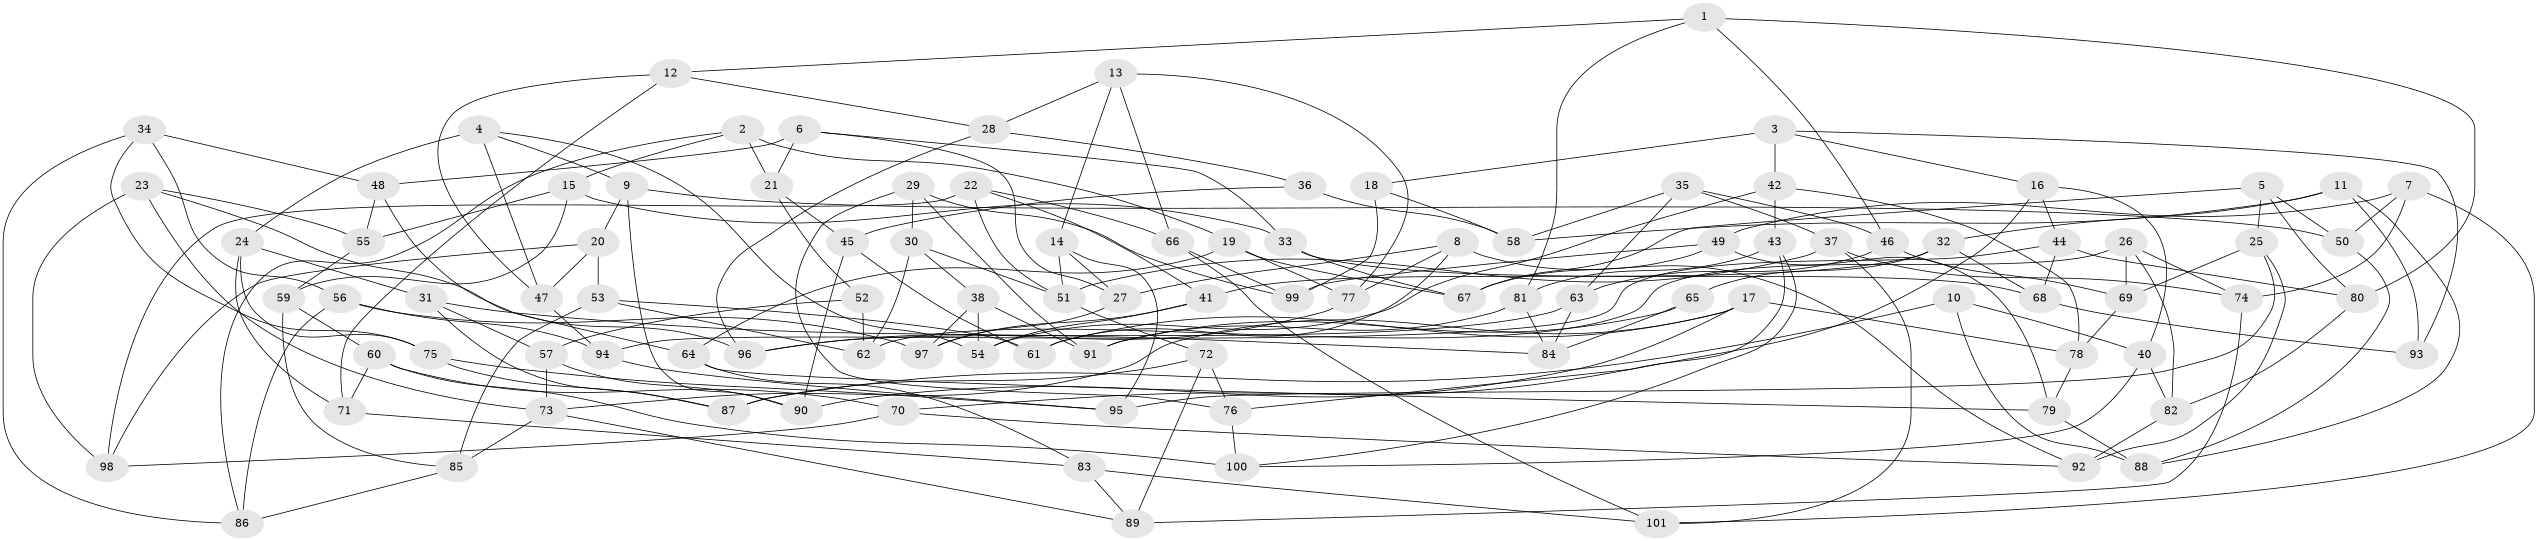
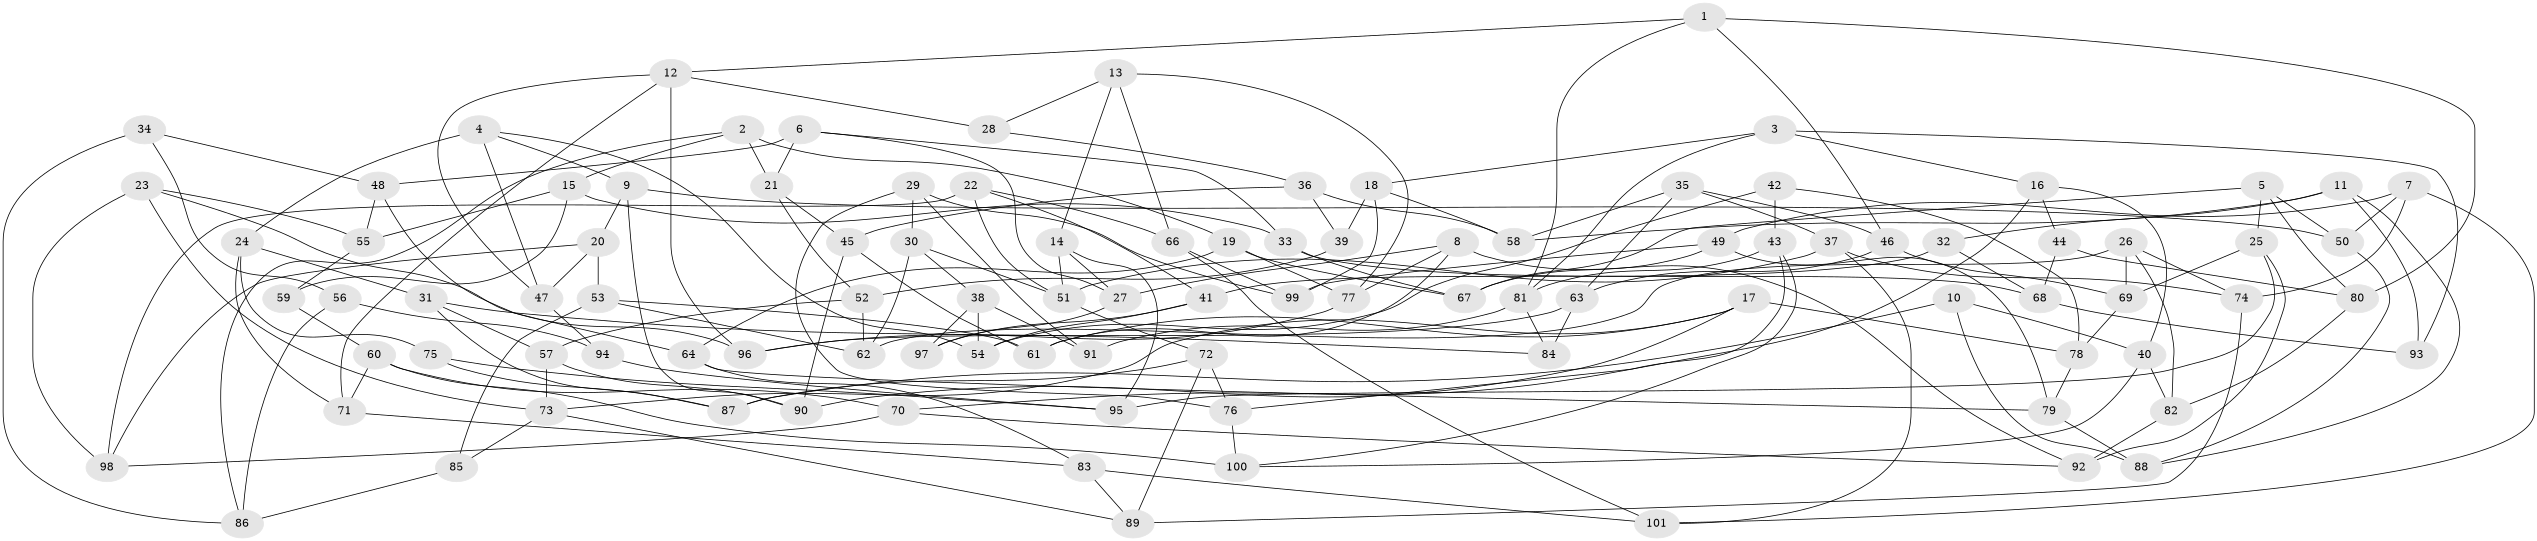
(1775, 158) -> (1630, 190)
(799, 215) -> (671, 226)
none -> (1342, 242)
(1693, 299) -> none
(213, 300) -> none
(716, 318) -> none
(1554, 323) -> none
(319, 427) -> none
